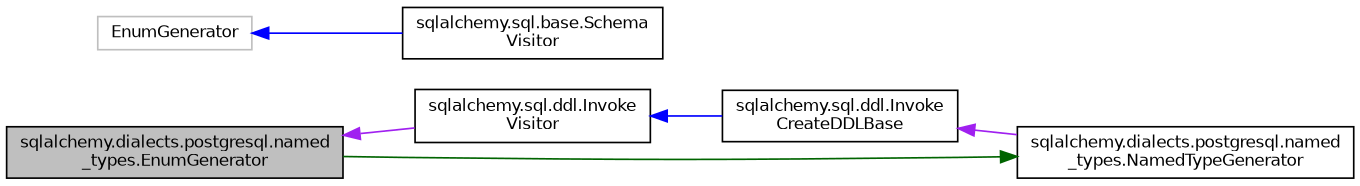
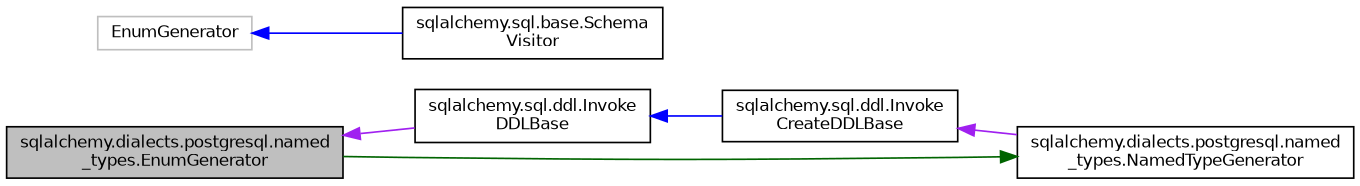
(533, 116) -> (533, 116)
